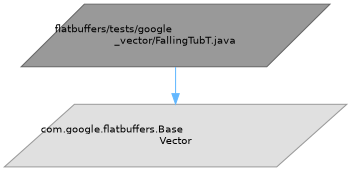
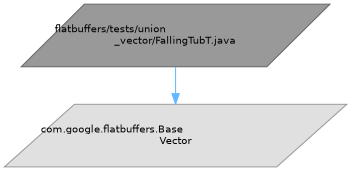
(176, 35) -> (176, 35)
